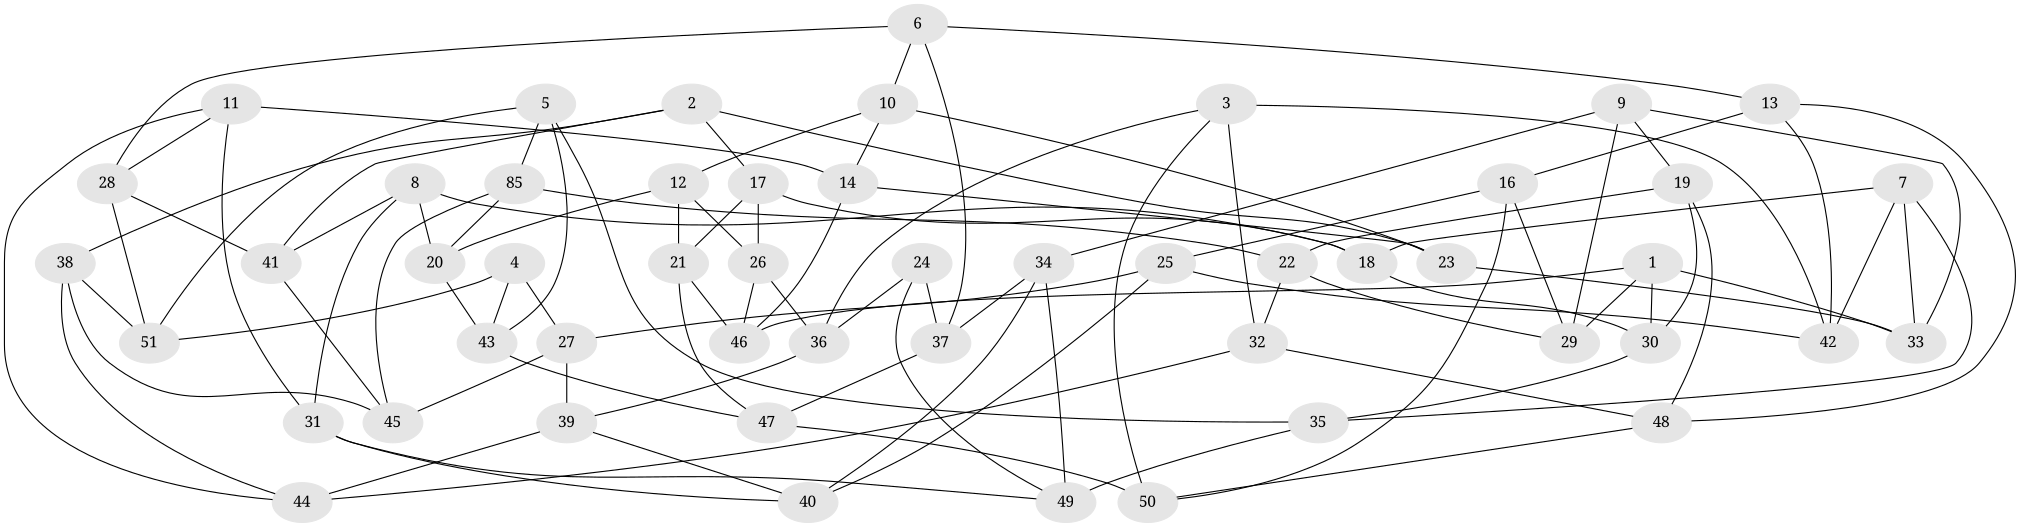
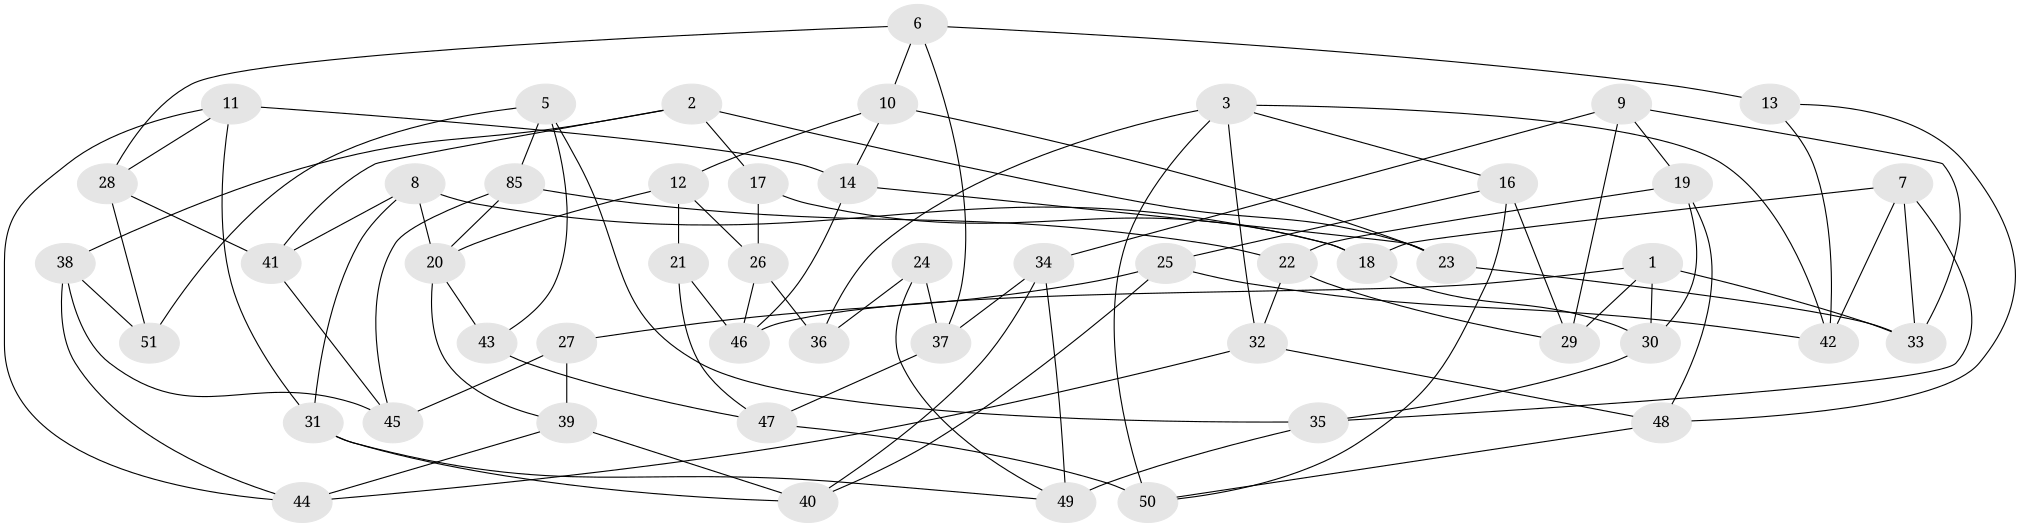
(1639, 144) -> (1367, 144)
(709, 233) -> none
(515, 263) -> none
(696, 390) -> (455, 373)
